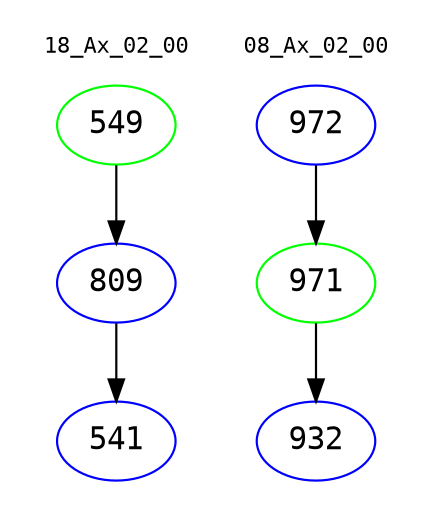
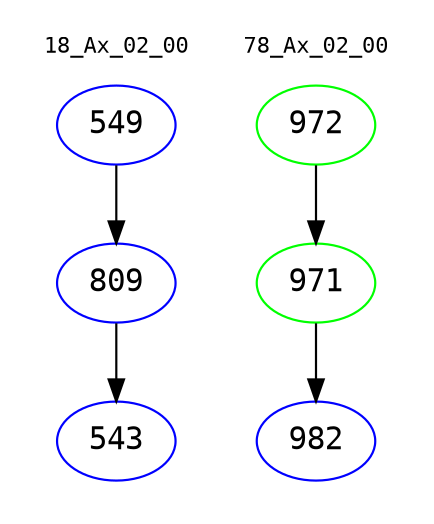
(317, 47) -> (317, 47)
(116, 125) -> (116, 125)
(316, 125) -> (316, 125)
(116, 441) -> (116, 441)
(316, 441) -> (316, 441)
